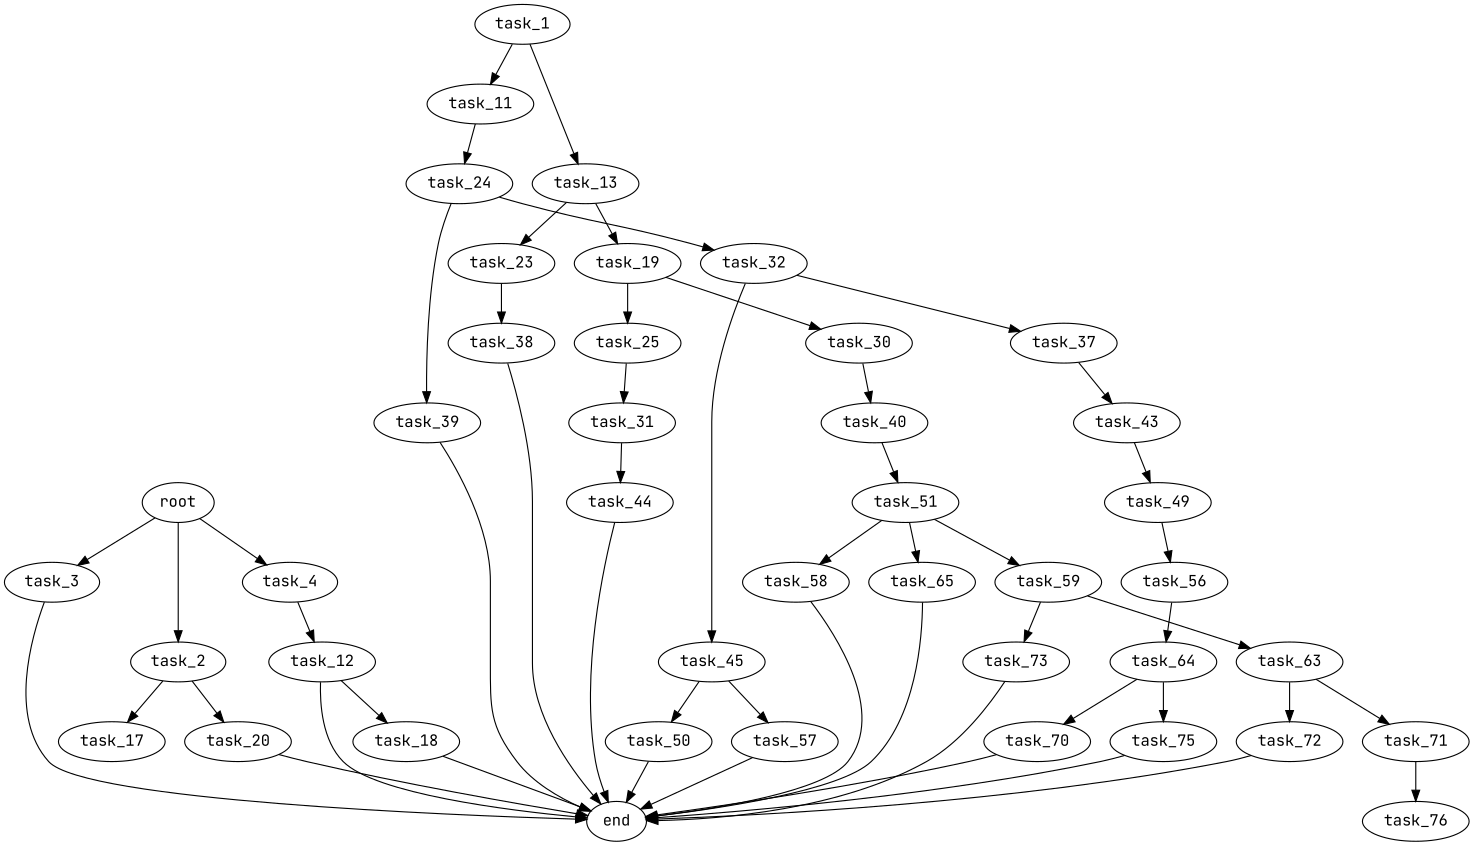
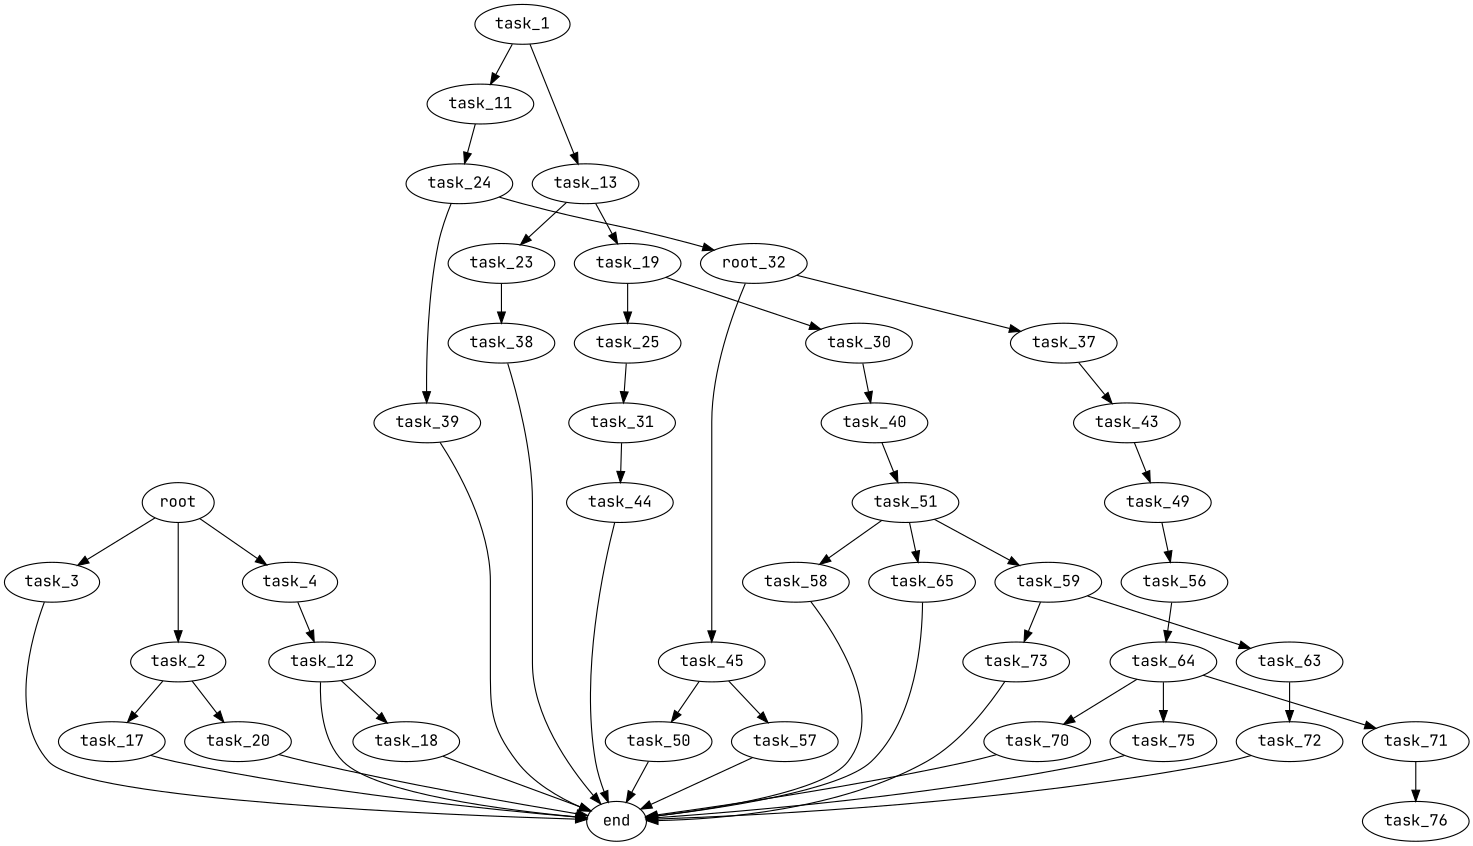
(754, 263) -> (754, 263)
(1348, 699) -> (1280, 699)
none -> (362, 793)
